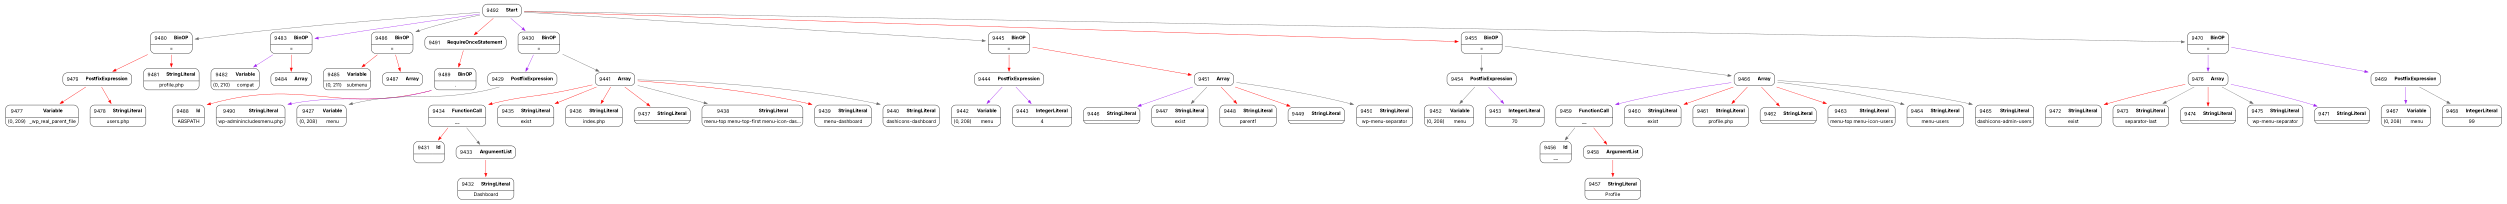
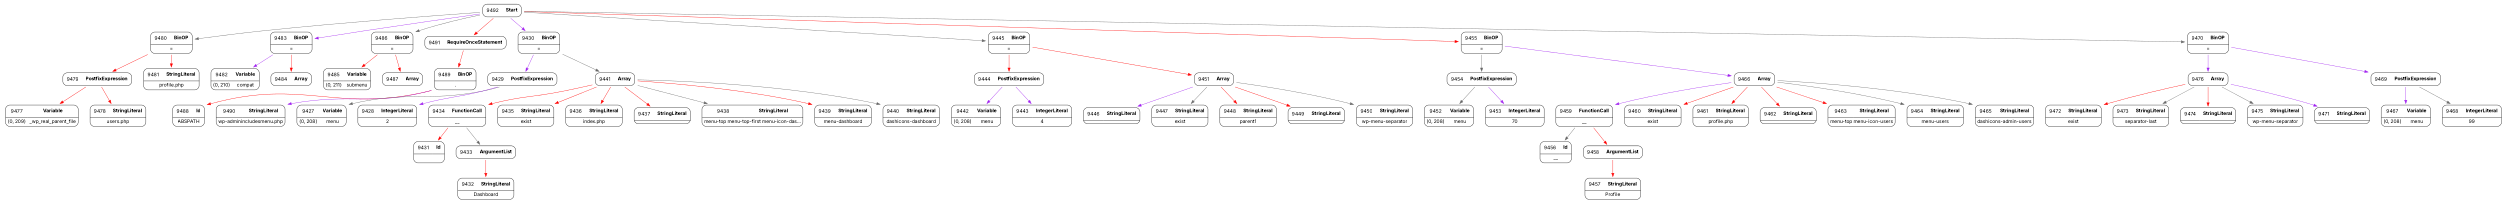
(1616, 61) -> (1616, 61)
none -> (387, 116)
